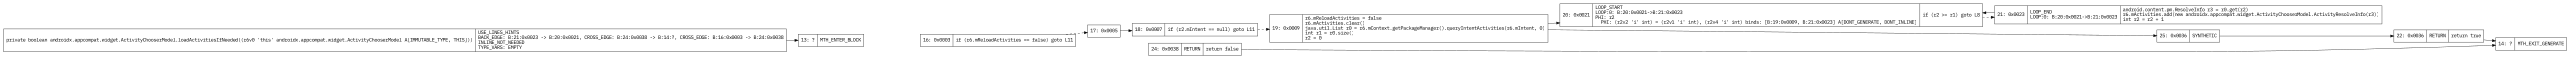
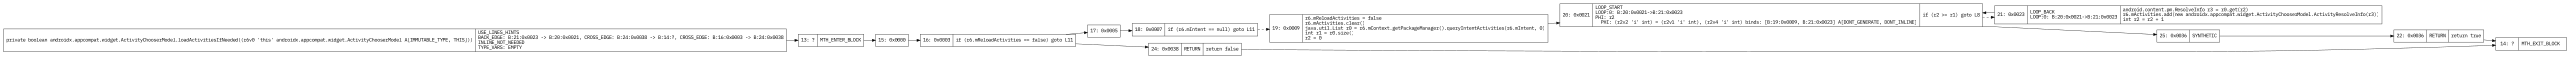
(2041, 12) -> (2042, 12)
(1211, 30) -> (1211, 30)
(1851, 33) -> (2068, 30)
(1075, 34) -> (1075, 34)
none -> (892, 40)
(2541, 44) -> (2541, 44)
none -> (1110, 45)
